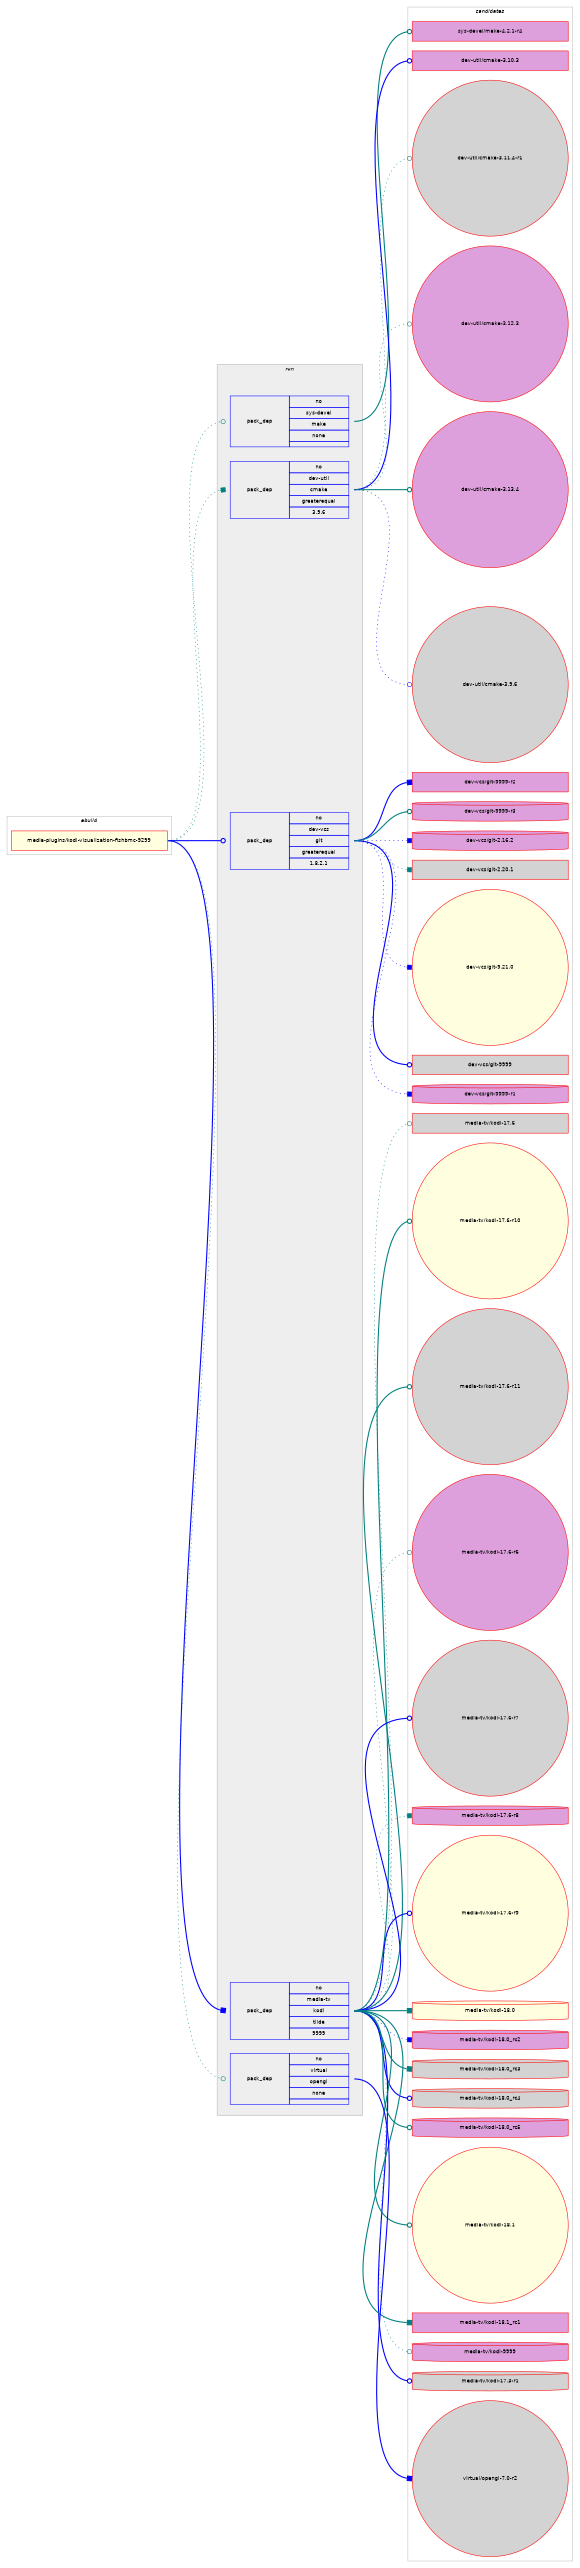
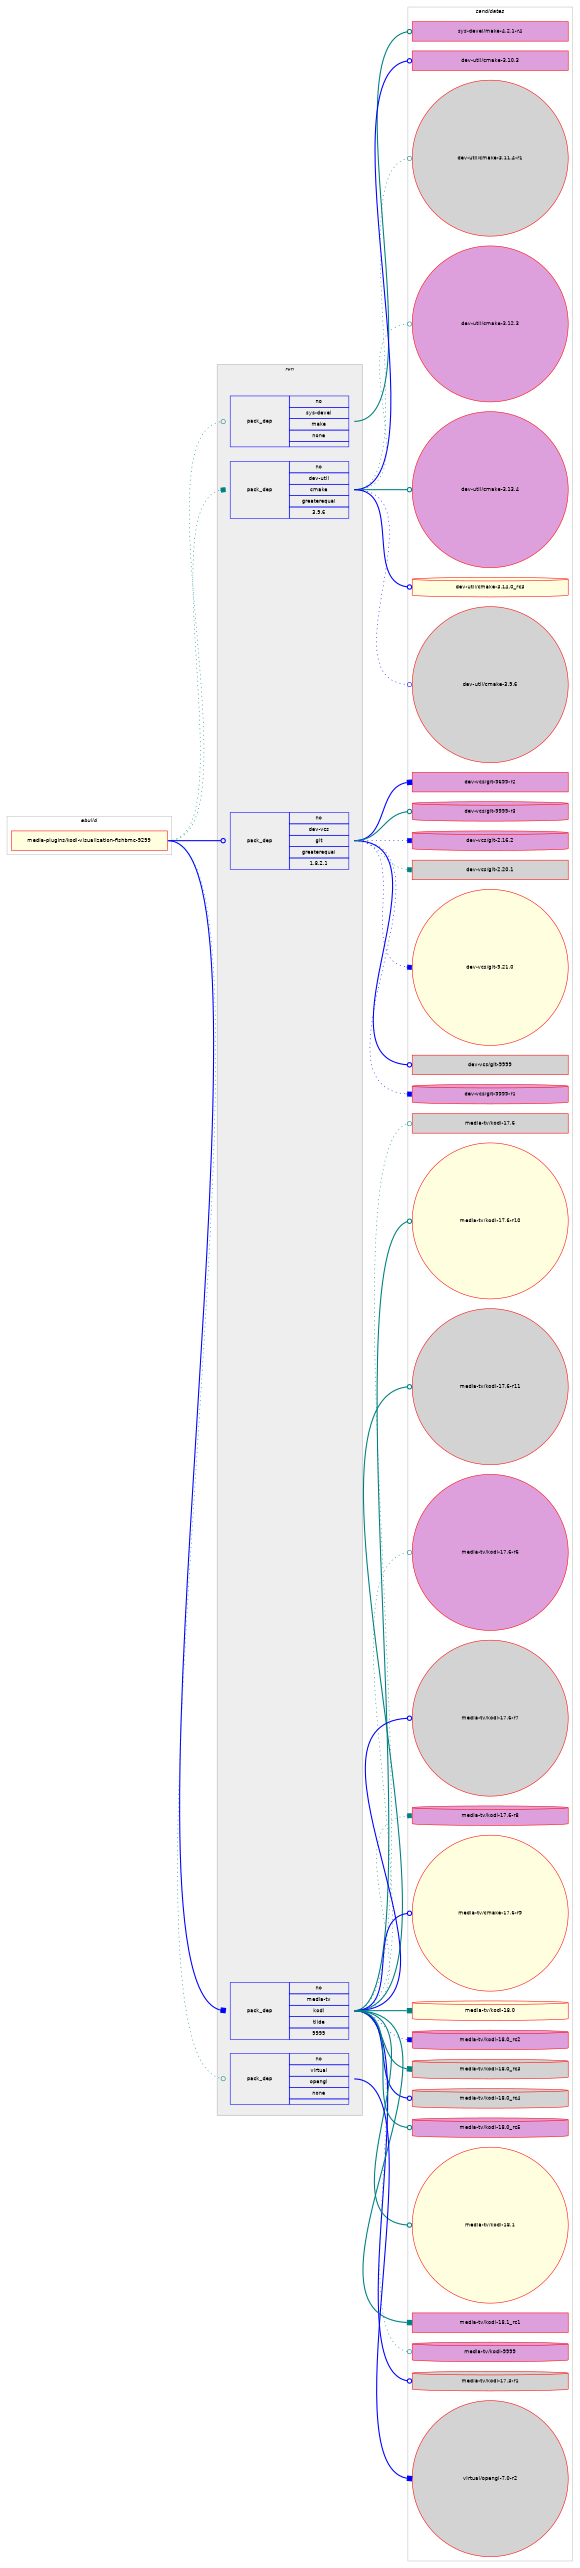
none -> (490, 587)
(490, 782) -> (490, 782)
(490, 1913) -> (490, 1913)
